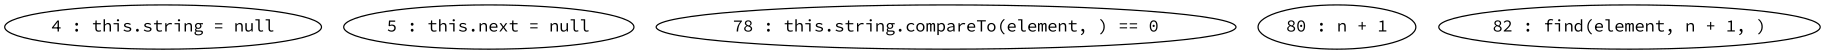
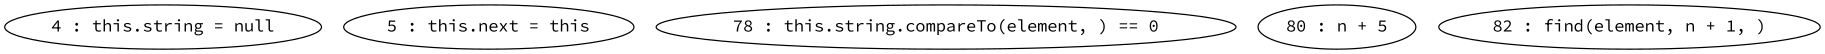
(489, 27) -> (489, 27)
(1337, 27) -> (1337, 27)
